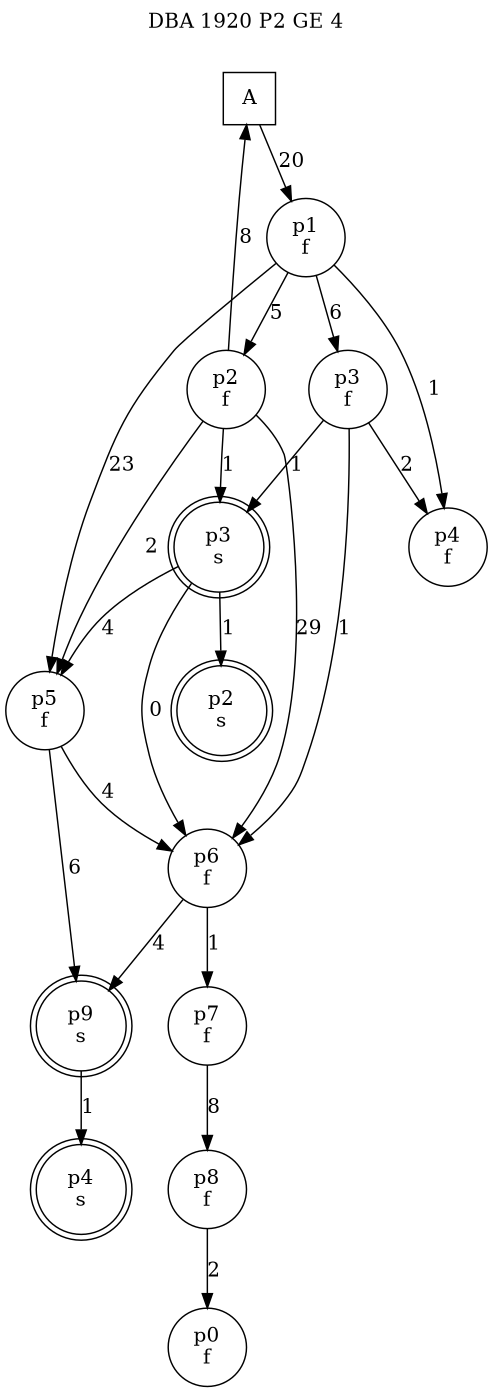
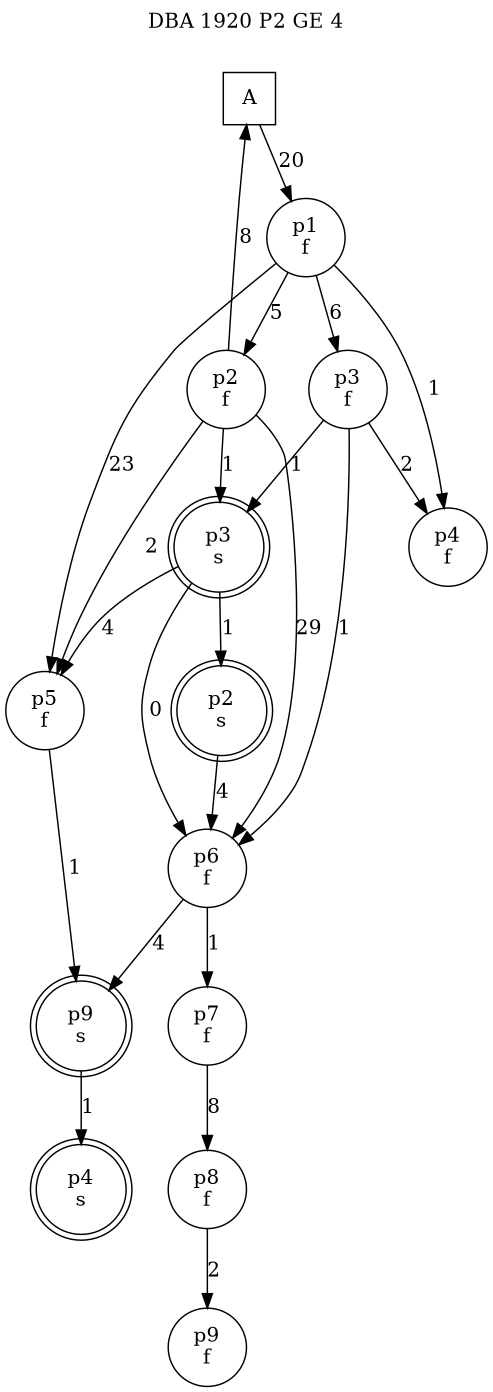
(102, 804) -> (215, 785)
(75, 868) -> (75, 868)
(207, 1347) -> (207, 1347)
